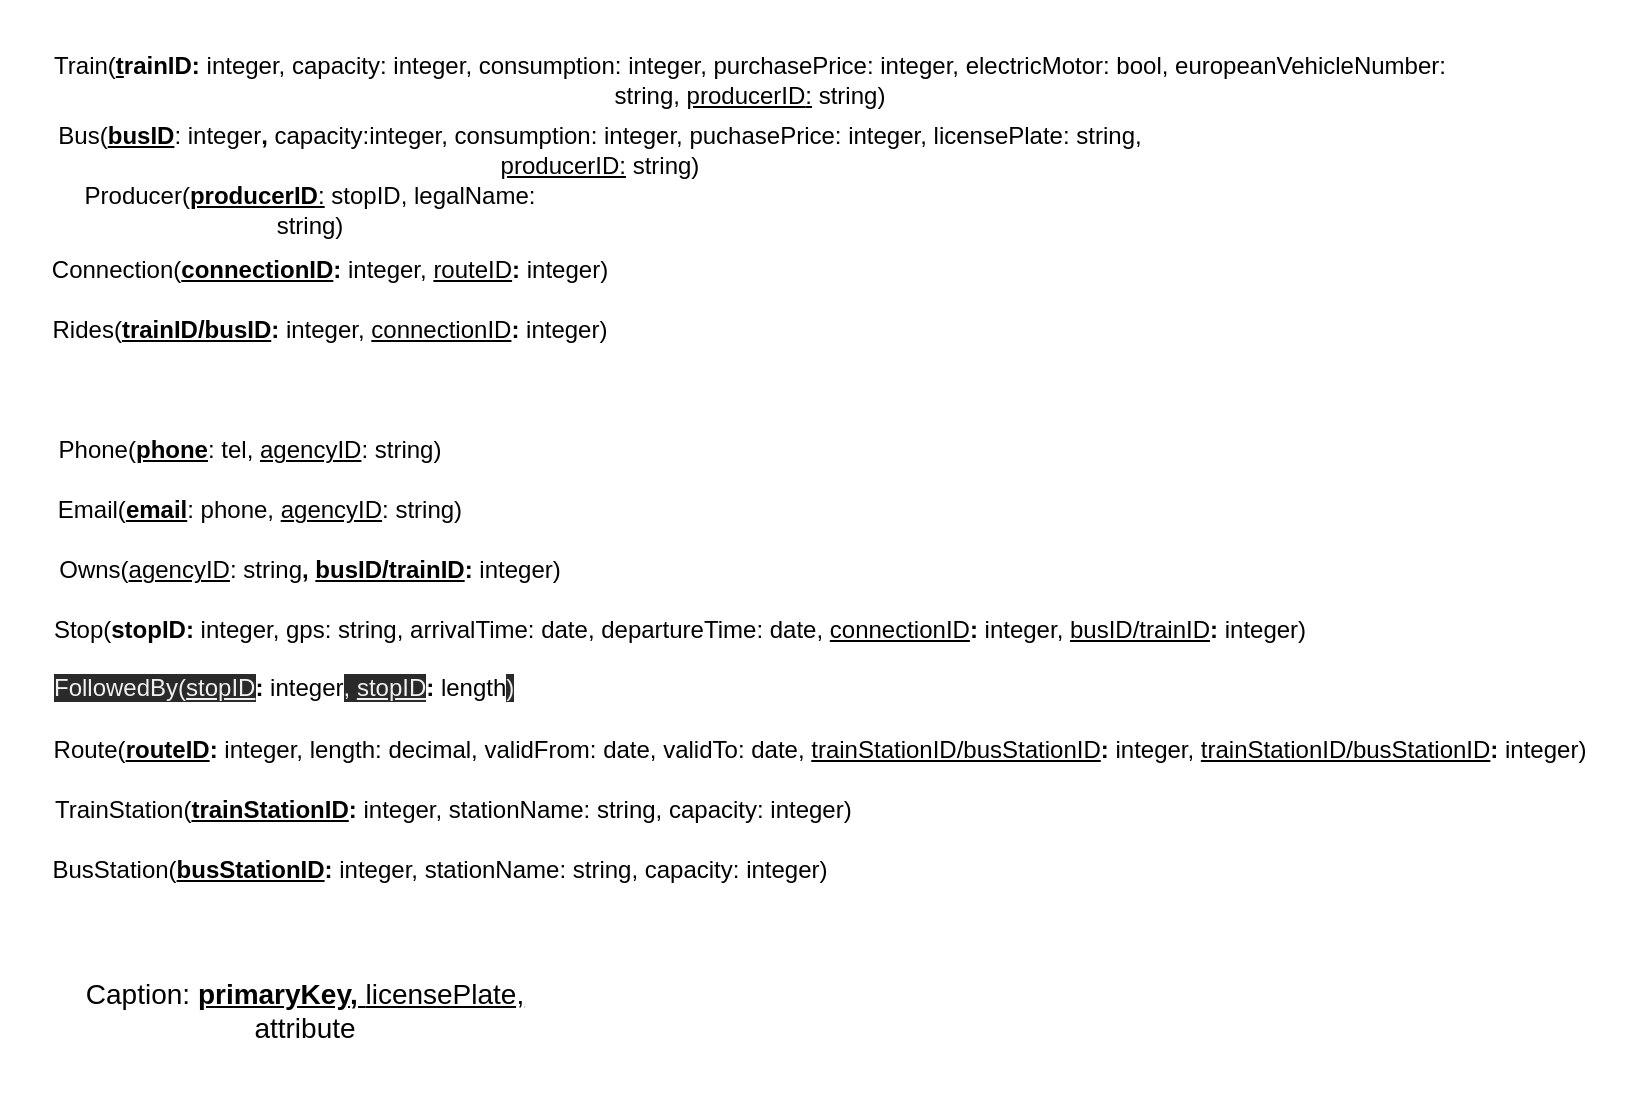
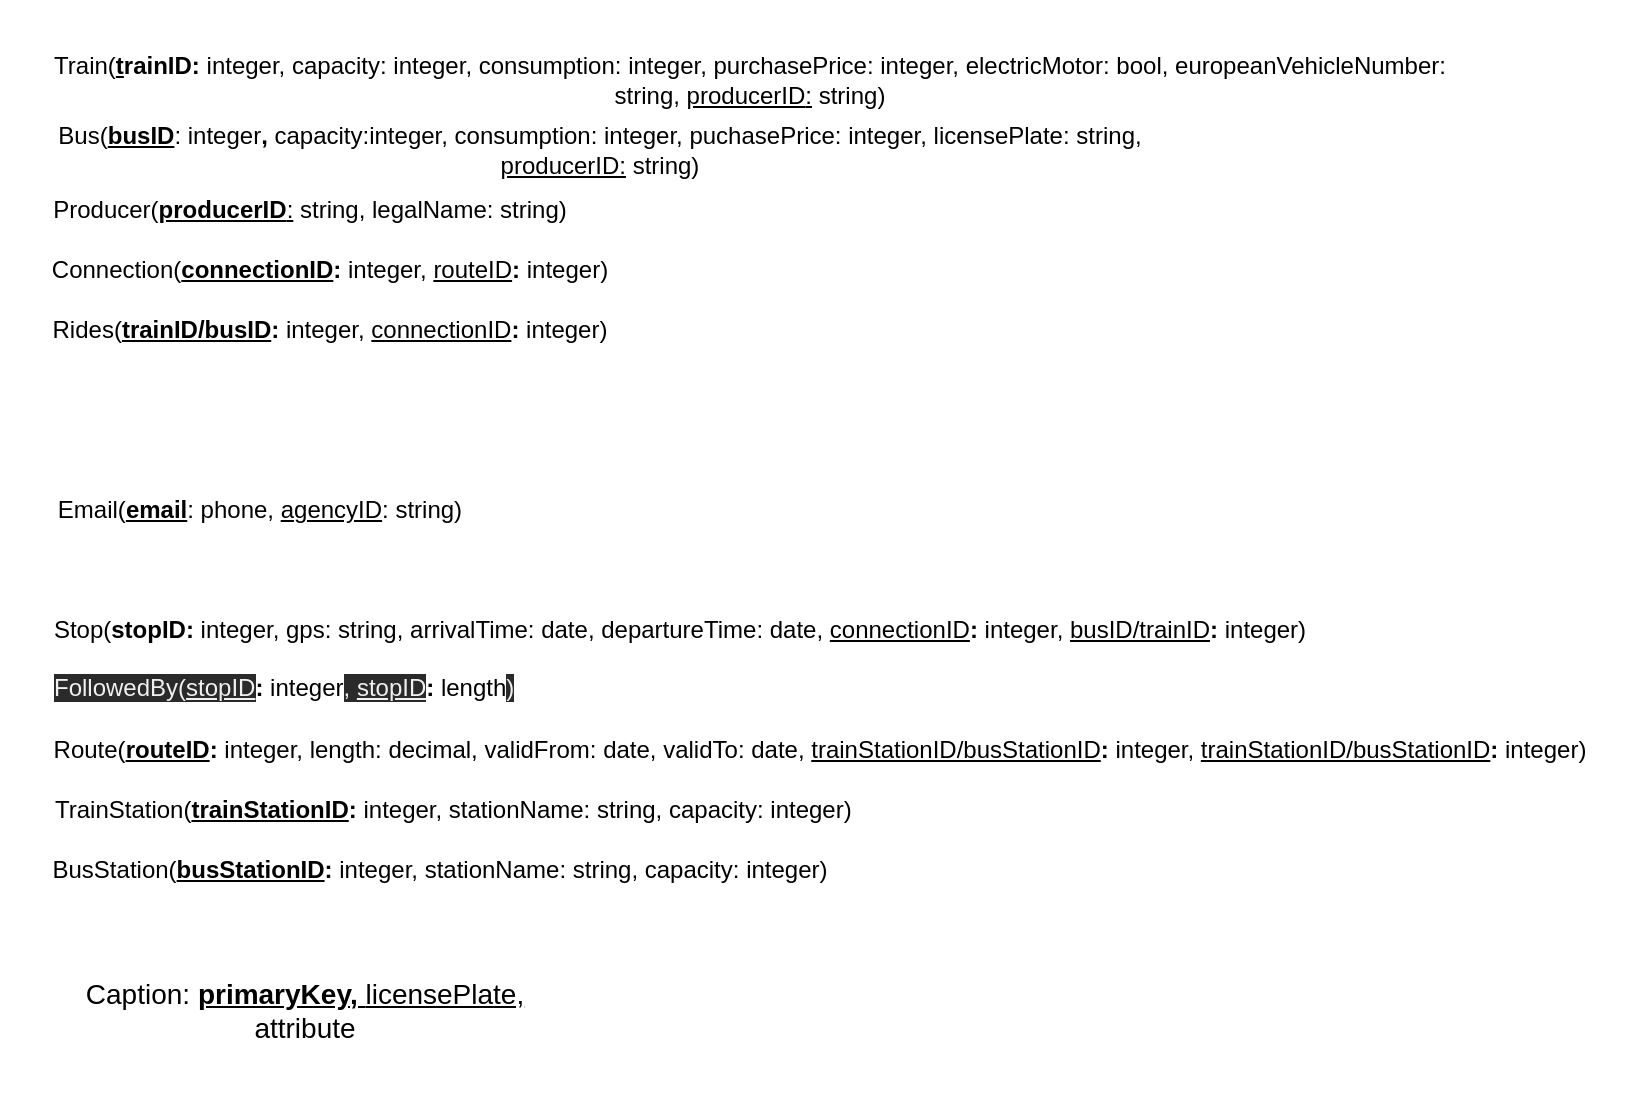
(311, 211) -> (311, 211)
(251, 451) -> none
(311, 571) -> none
